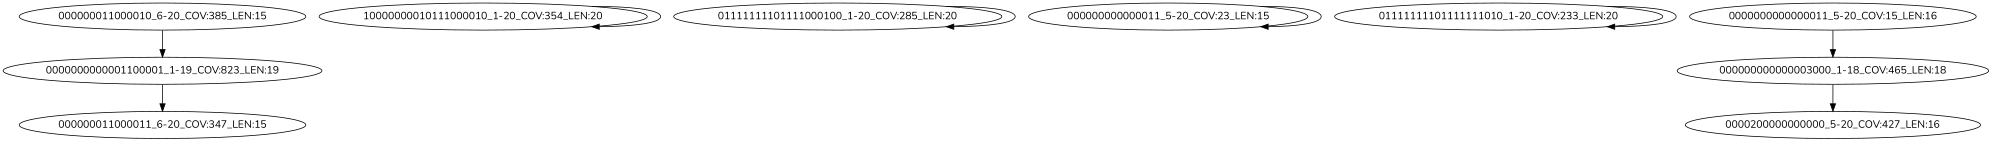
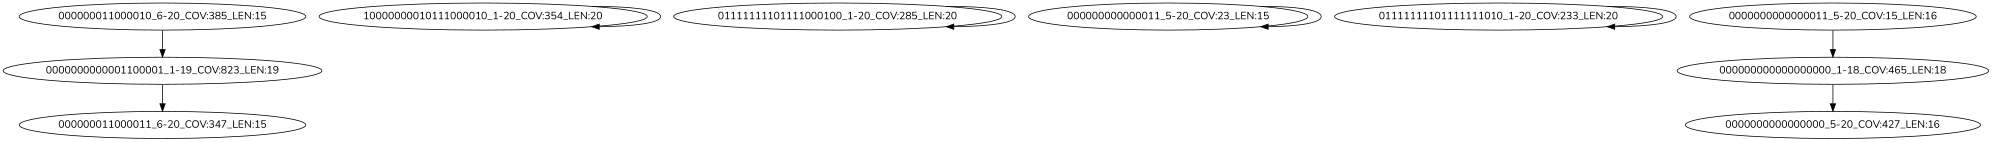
(1833, 71) -> (1833, 71)
(1833, 125) -> (1833, 125)
